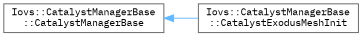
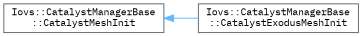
(84, 18) -> (84, 18)
